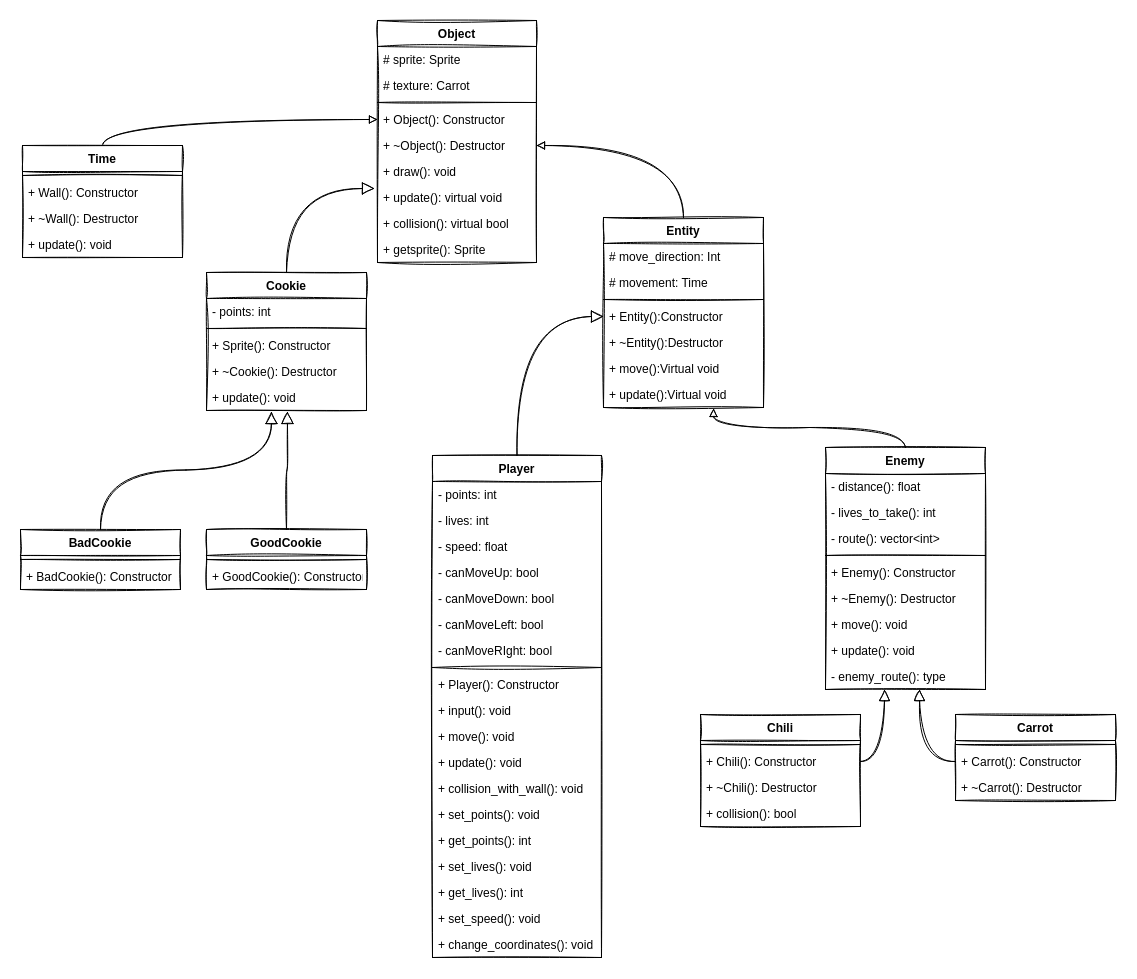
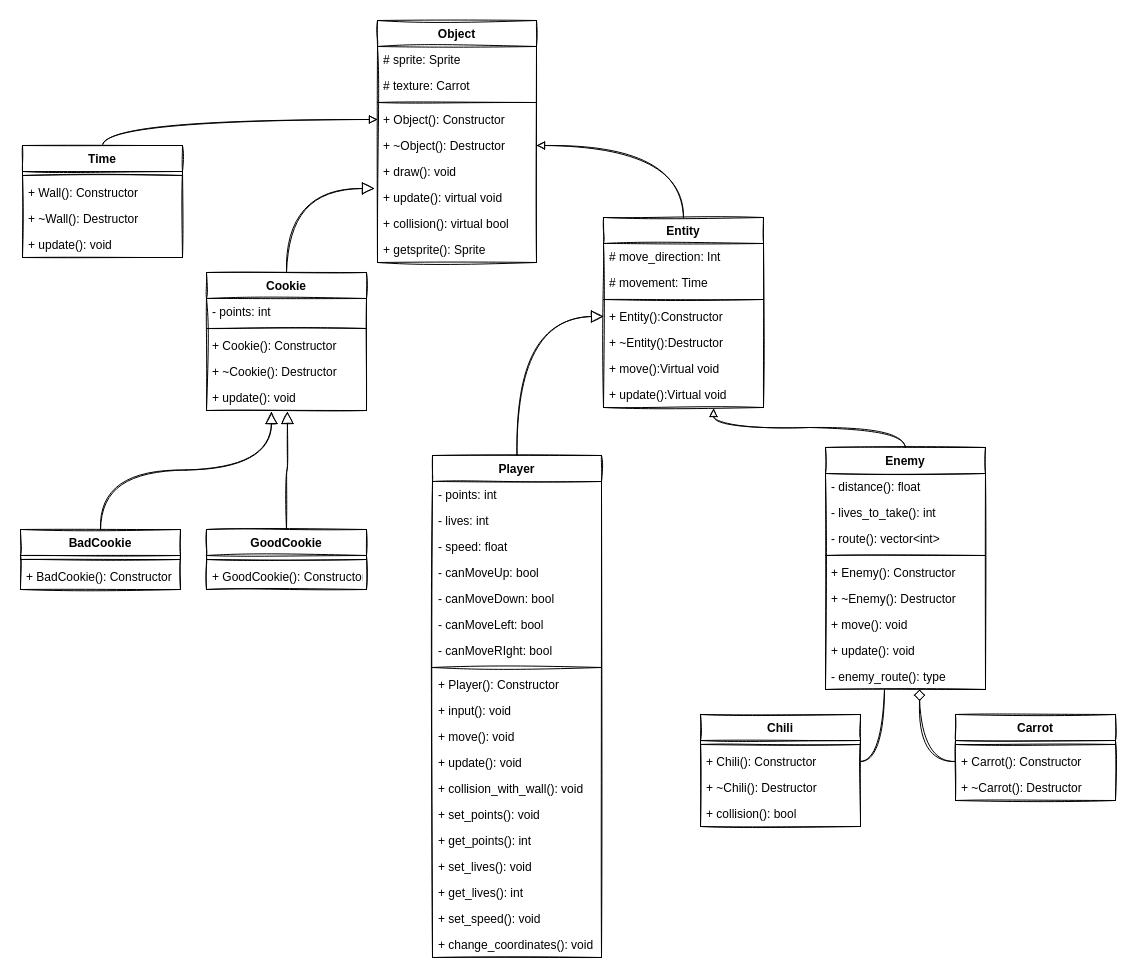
(283, 346) -> (283, 346)
(920, 702) -> (920, 701)
(882, 732) -> (882, 726)
